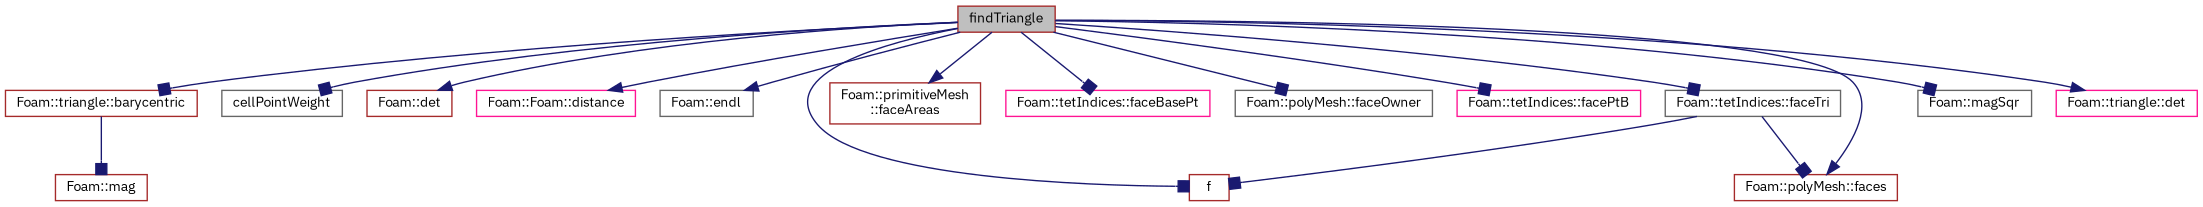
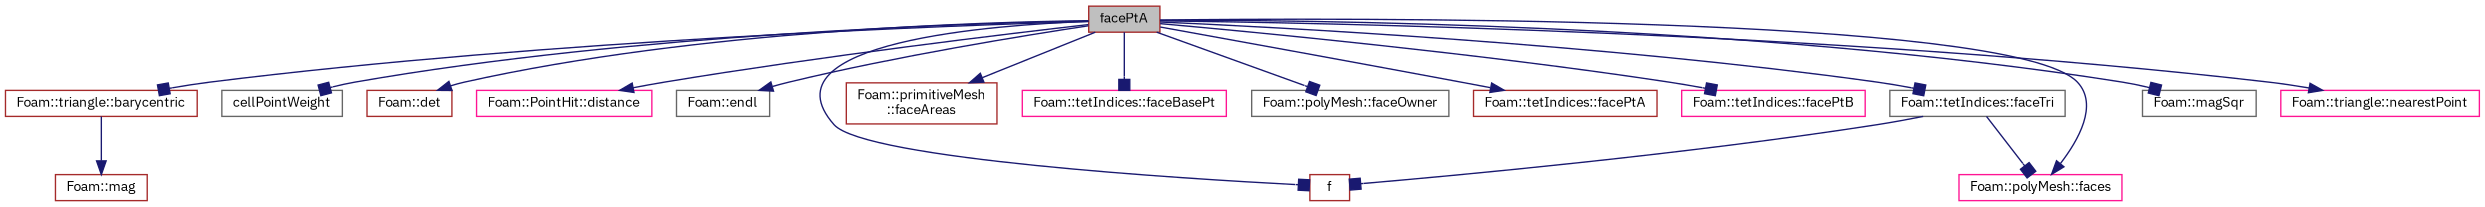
(1007, 19) -> (1124, 19)
(556, 103) -> (564, 103)
none -> (1565, 103)
(2127, 103) -> (2380, 103)
(101, 139) -> (101, 139)
(1816, 188) -> (2040, 188)
